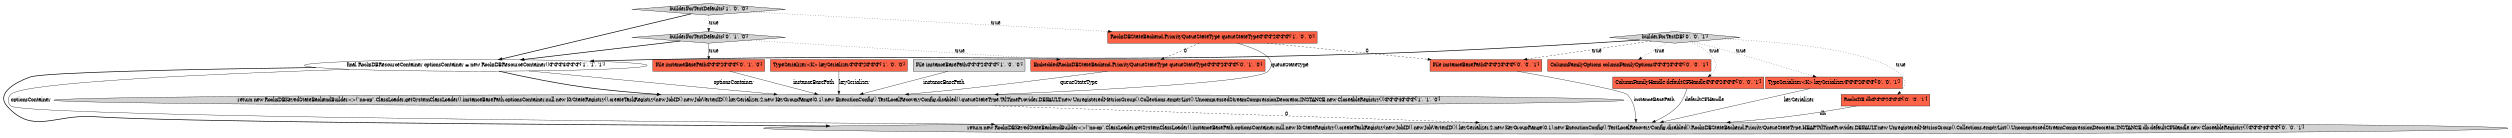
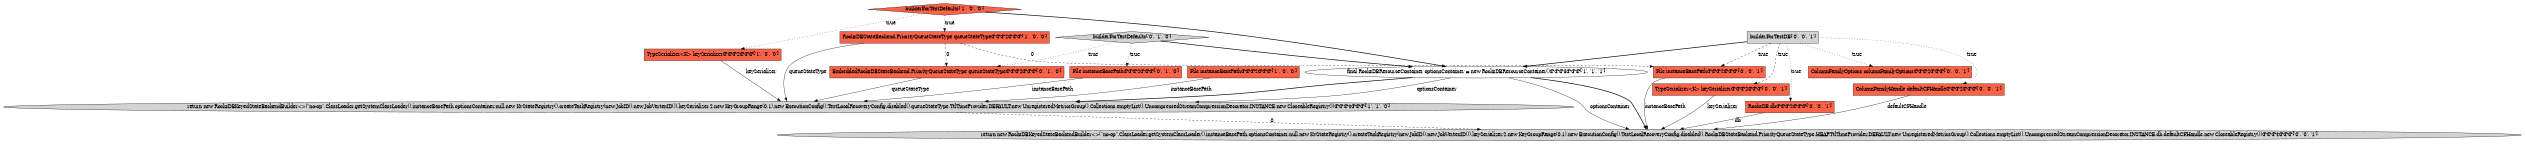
(709, 9) -> (945, 9)
(709, 22) -> (834, 31)
(1675, 37) -> (1783, 37)
(709, 50) -> (1129, 53)
(1753, 58) -> (1775, 67)
(969, 65) -> (1243, 72)
